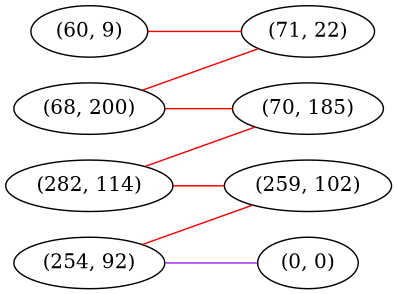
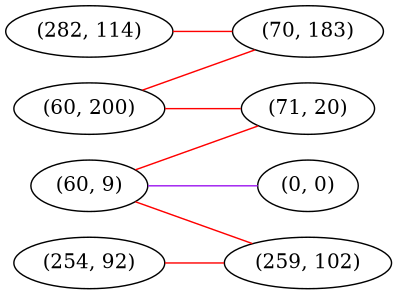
(308, 31) -> (308, 109)
(89, 109) -> (89, 109)
(308, 109) -> (308, 31)
(199, 186) -> (194, 223)
(211, 263) -> (203, 186)
